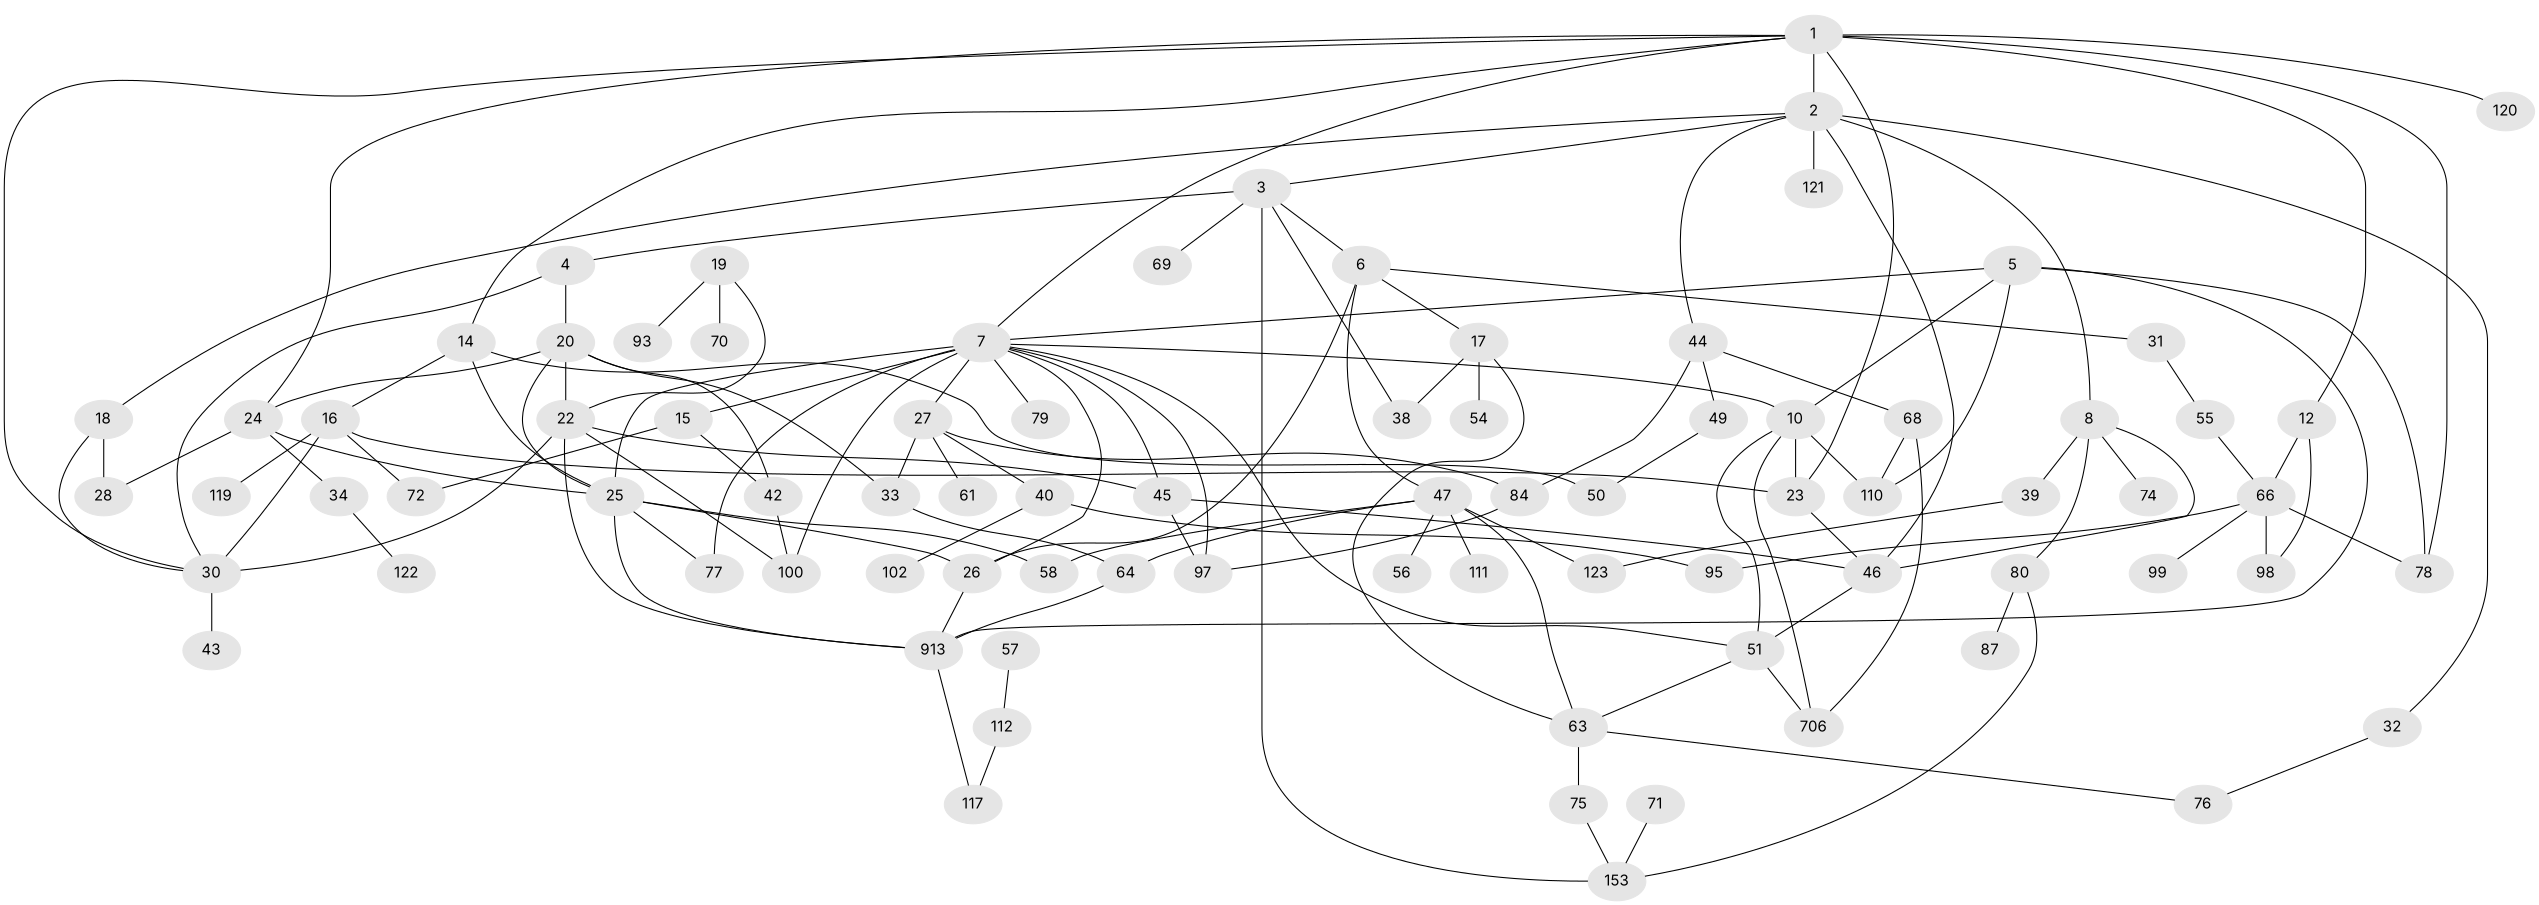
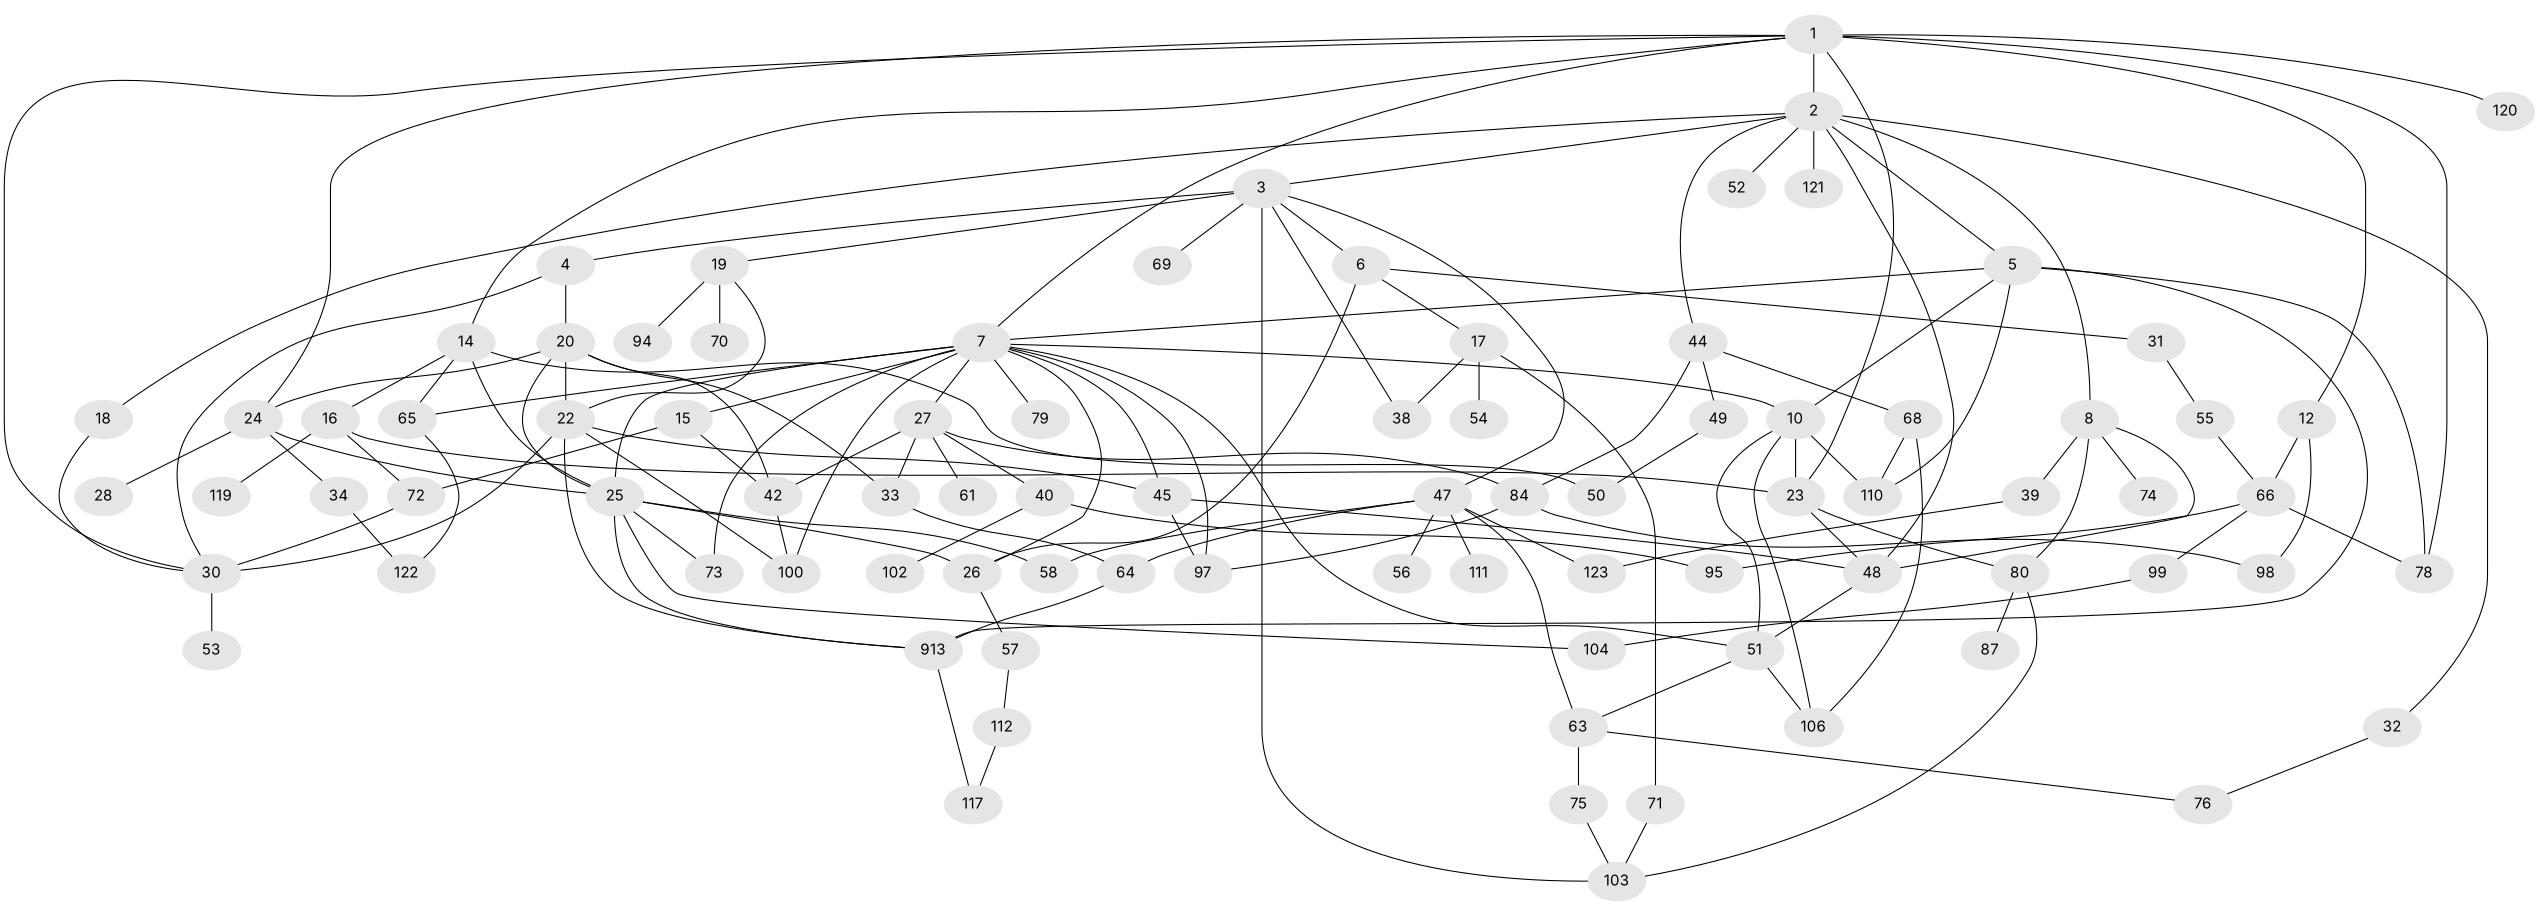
none -> (1737, 189)
none -> (1913, 189)
none -> (991, 227)
(643, 343) -> (643, 343)
(1351, 399) -> (1505, 311)
none -> (407, 420)
none -> (861, 451)
(104, 458) -> none
(274, 498) -> (316, 539)
(1362, 524) -> (1654, 525)
(2266, 535) -> (1819, 547)
none -> (1892, 536)
(714, 574) -> (714, 574)
(1873, 574) -> (1873, 574)
(953, 612) -> (991, 612)
(212, 651) -> (212, 651)
none -> (1597, 651)
(1814, 728) -> (1814, 728)
(1617, 882) -> (1617, 882)
